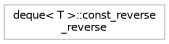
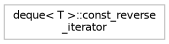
(84, 22) -> (84, 22)
